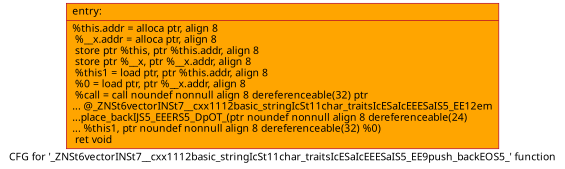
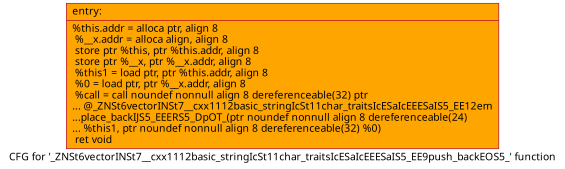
(145, 40) -> (151, 40)
